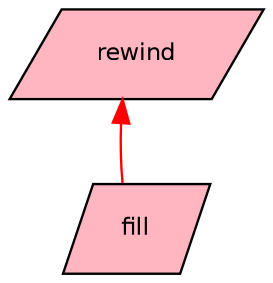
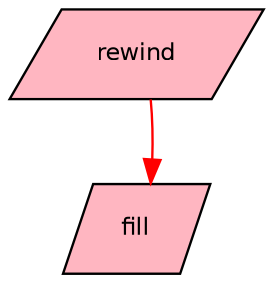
(121, 153) -> (152, 129)
